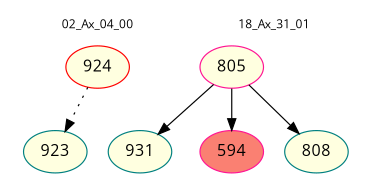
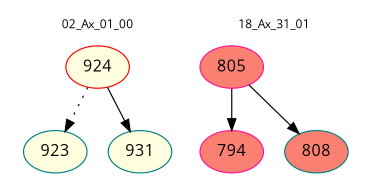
(98, 25) -> (98, 25)
(232, 67) -> (232, 67)
(198, 98) -> (116, 104)
(232, 152) -> (232, 152)
(316, 152) -> (316, 152)
